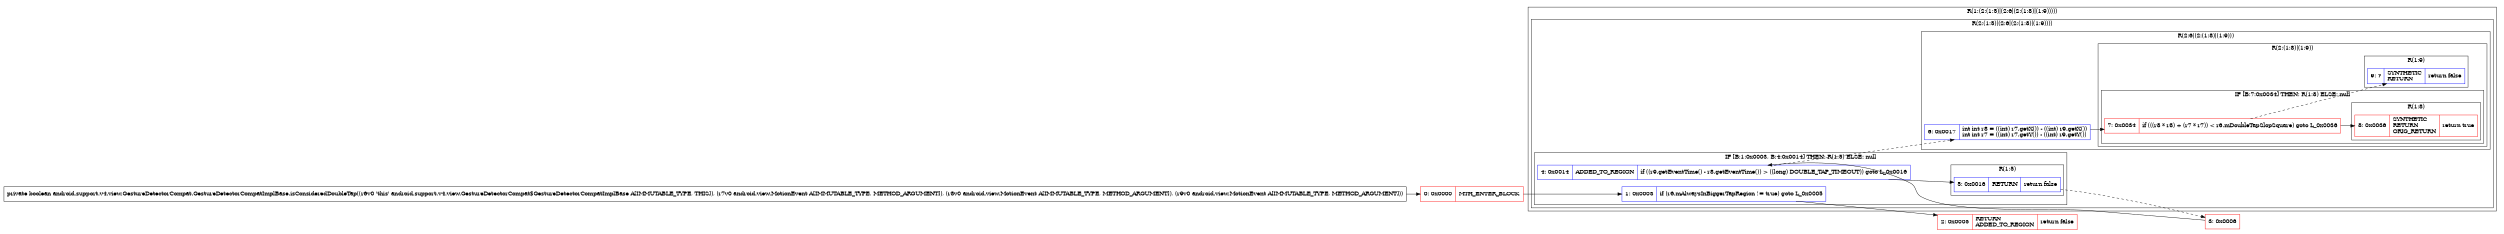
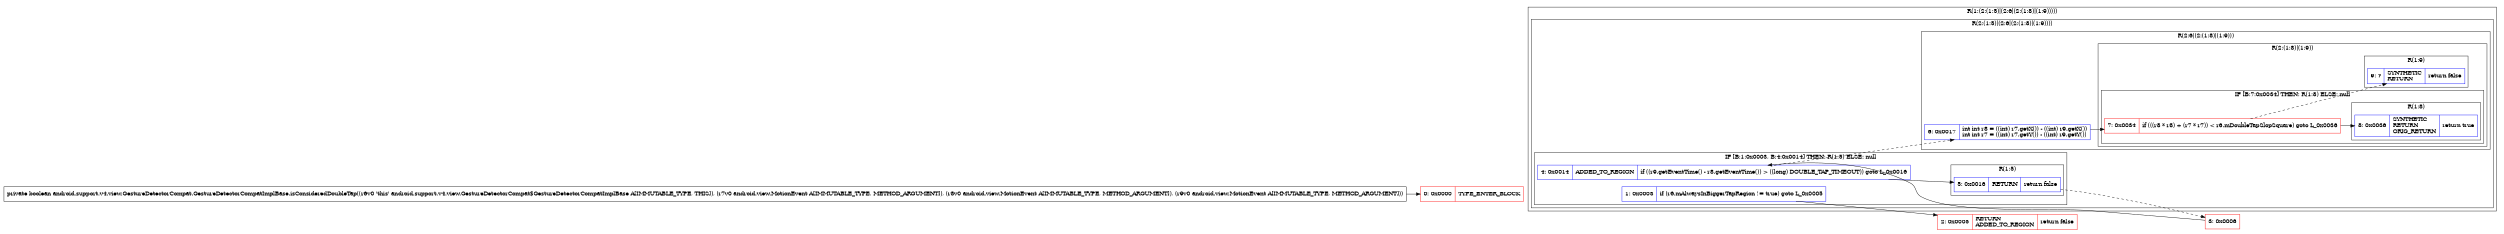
(2416, 126) -> (2416, 126)
(1489, 194) -> (1489, 194)
(1571, 194) -> none
